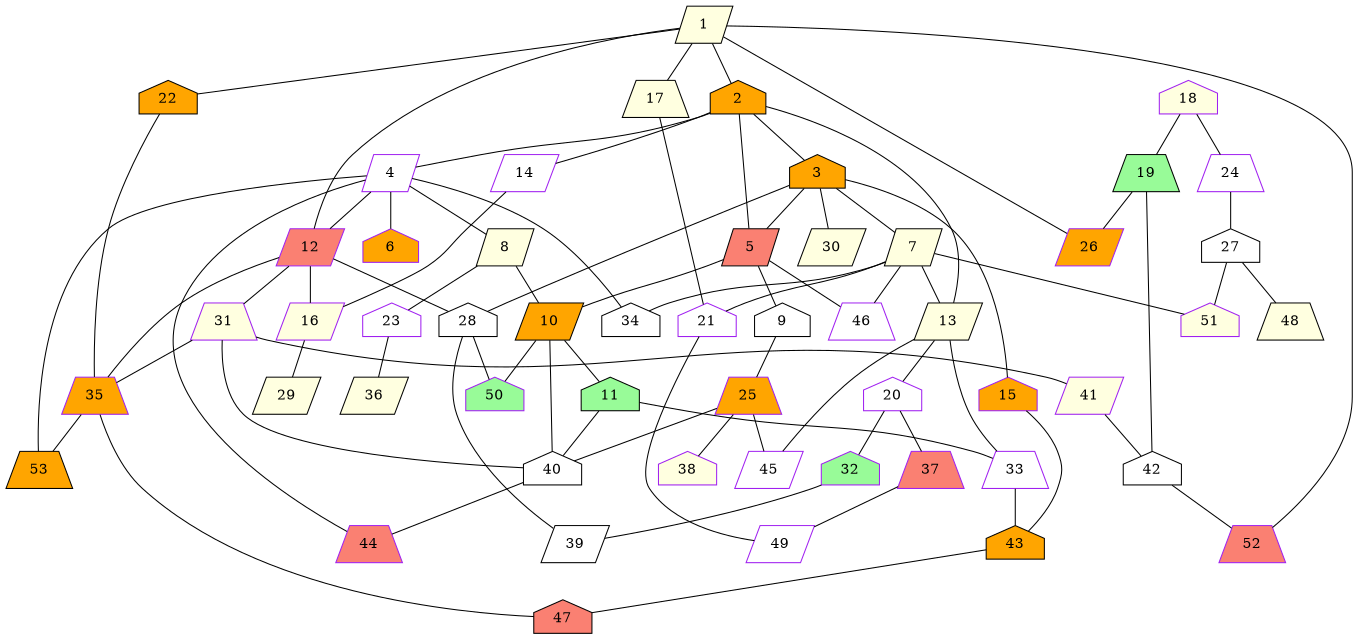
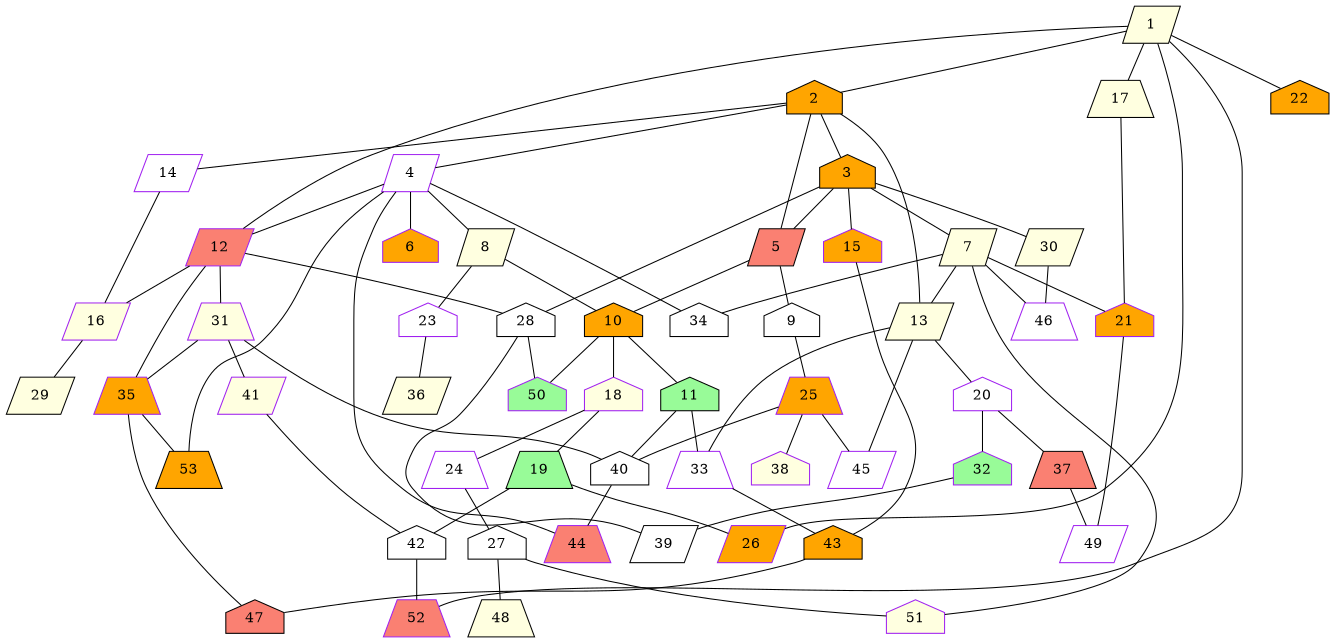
(104, 247) -> none
(816, 291) -> (1047, 277)
(549, 322) -> (614, 322)
(707, 322) -> (1125, 322)
(551, 396) -> (614, 357)
(931, 470) -> (1063, 470)
